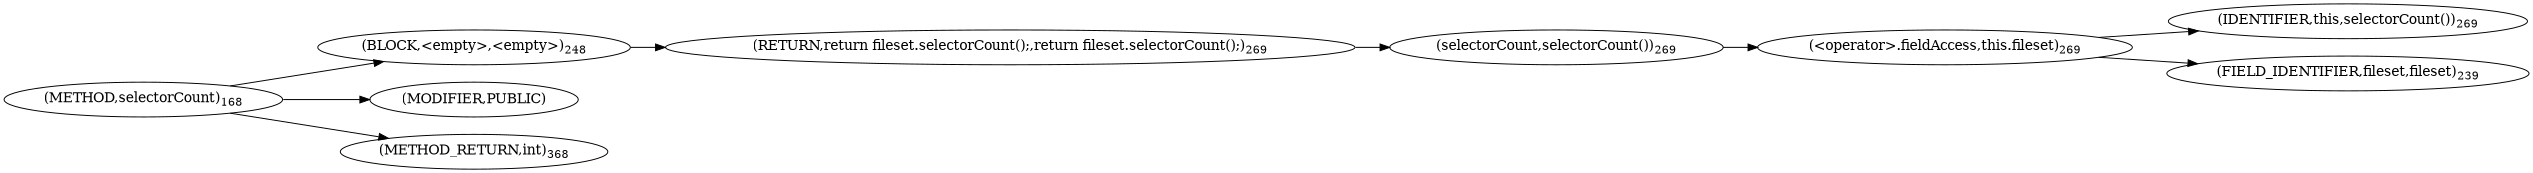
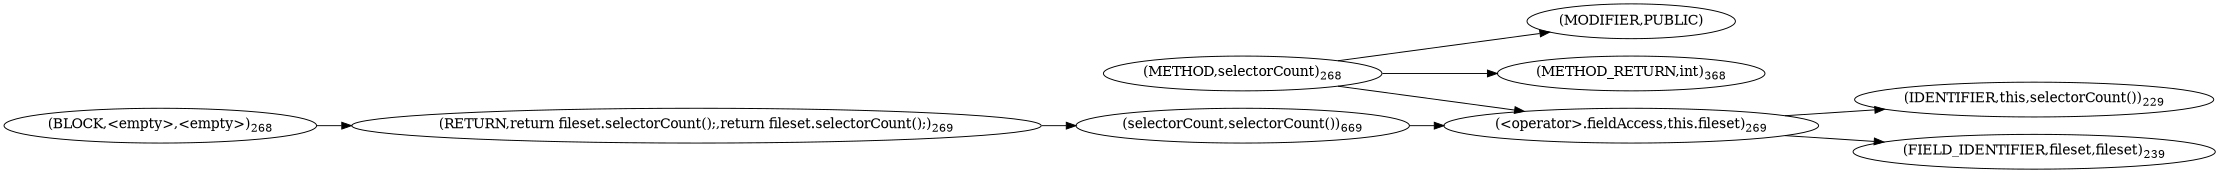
(2467, 20) -> (2154, 98)
(576, 46) -> (262, 124)
(1666, 46) -> (1352, 124)
(302, 75) -> (1426, 98)
(232, 98) -> (1331, 72)
